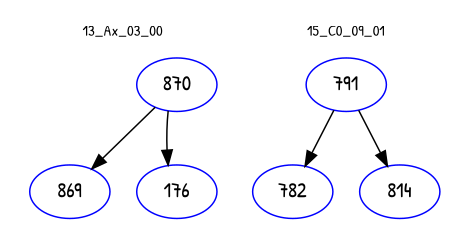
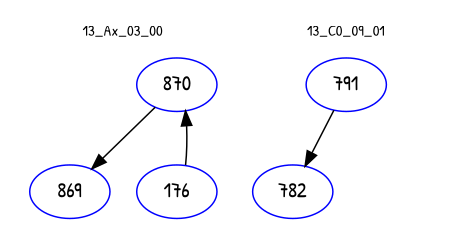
(346, 32) -> (346, 32)
(167, 131) -> (187, 146)
(400, 192) -> none
